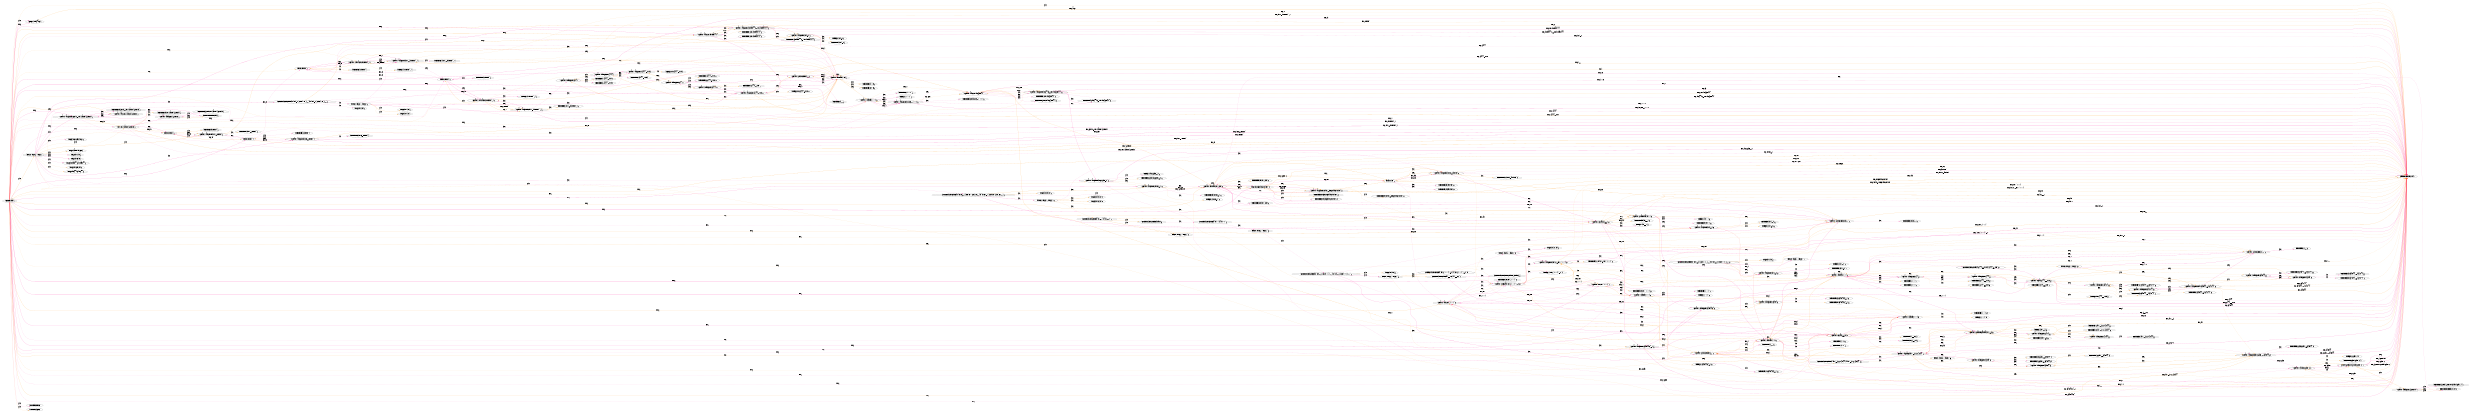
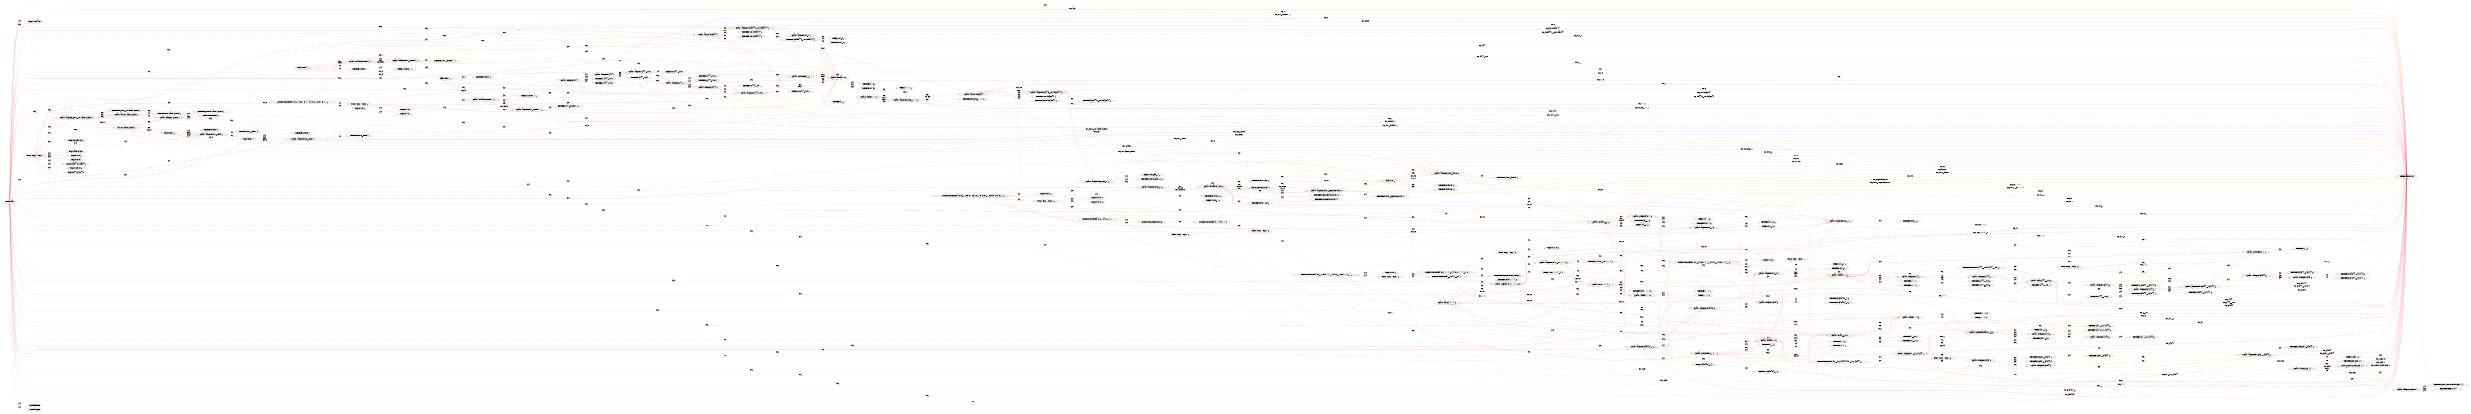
(906, 93) -> none
(1283, 176) -> (1283, 176)
